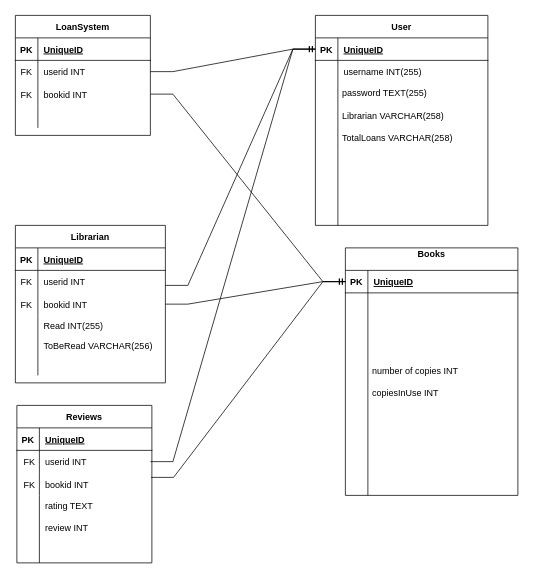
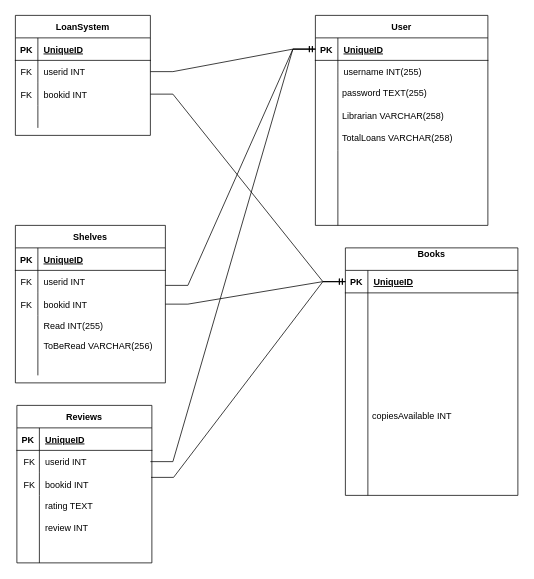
(90, 237) -> (90, 237)
(420, 368) -> none
(409, 394) -> none
none -> (413, 417)
